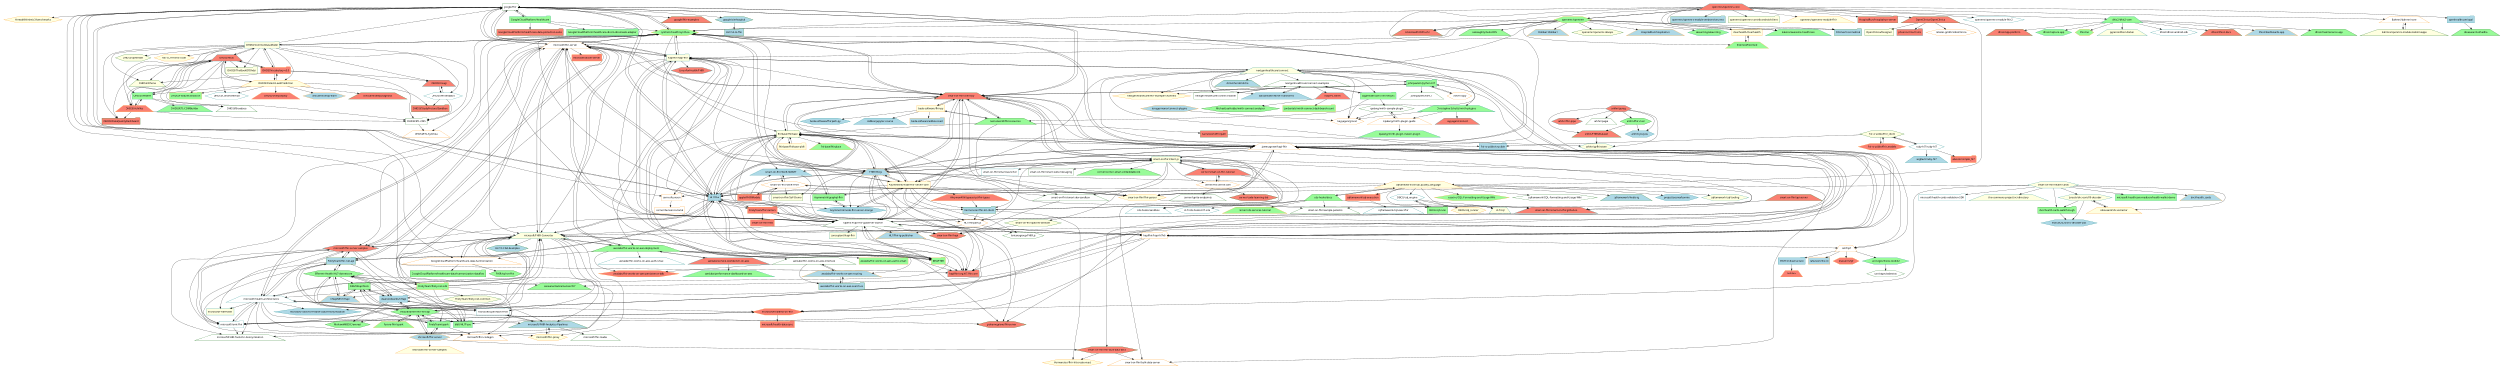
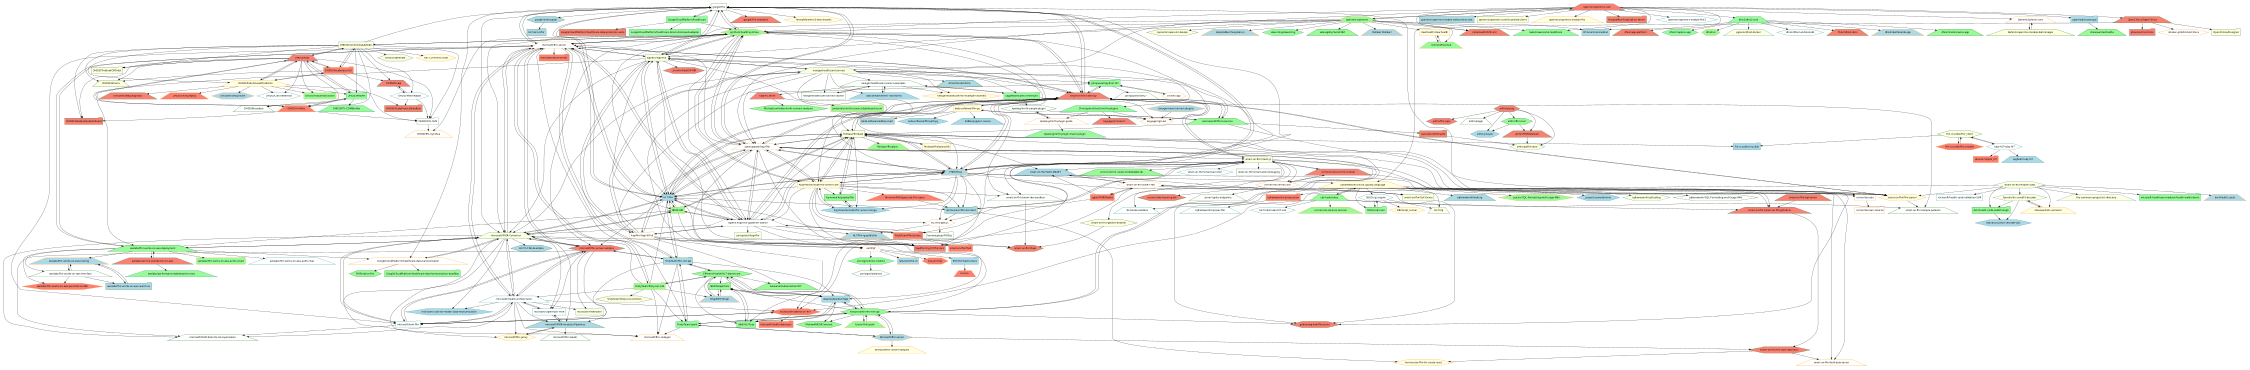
(1000, 172) -> (1205, 172)
(734, 204) -> (785, 219)
(1023, 236) -> (940, 236)
